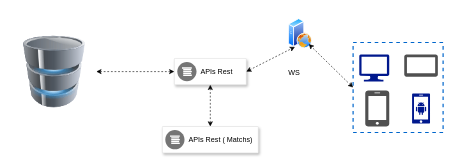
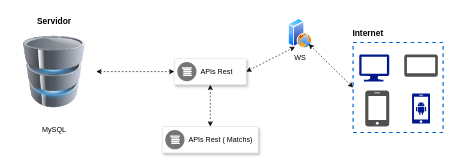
none -> (54, 21)
none -> (368, 33)
(294, 72) -> (300, 57)
none -> (54, 129)
